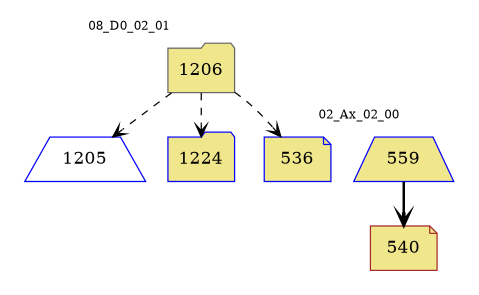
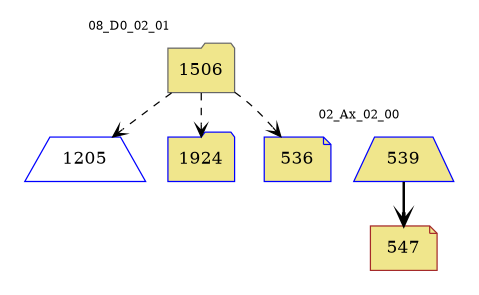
(201, 70) -> (201, 70)
(201, 159) -> (201, 159)
(404, 159) -> (404, 159)
(404, 248) -> (404, 248)
